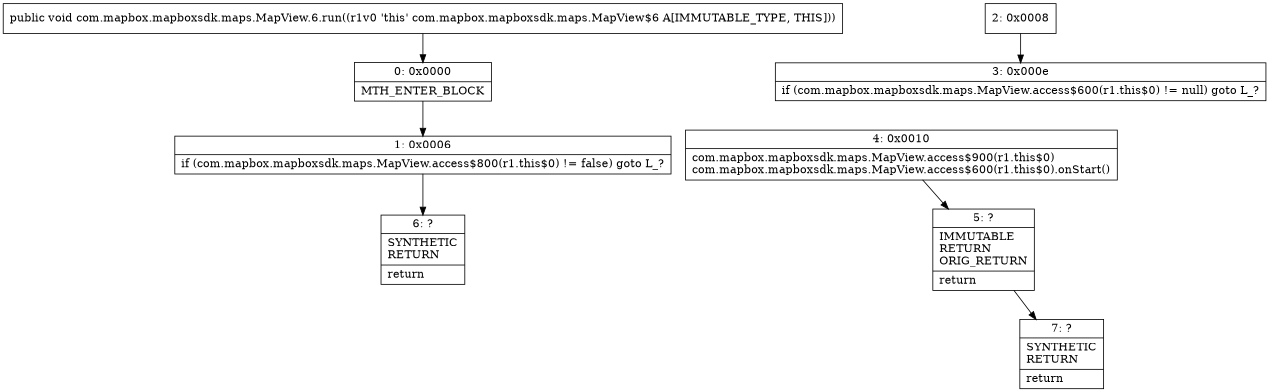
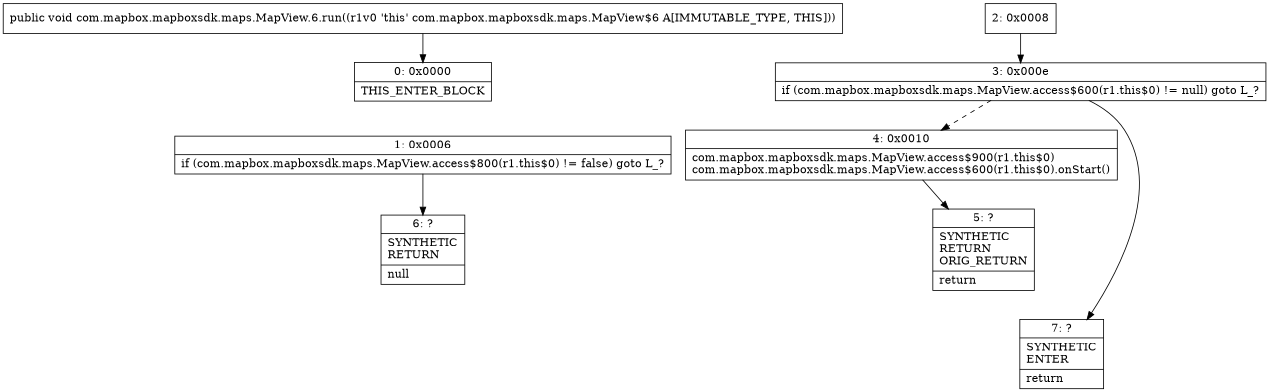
(423, 91) -> (423, 91)
none -> (970, 113)
(423, 115) -> none
(977, 237) -> (975, 237)
(406, 274) -> (399, 274)
(1022, 302) -> (1138, 202)
(1052, 359) -> (1048, 359)
